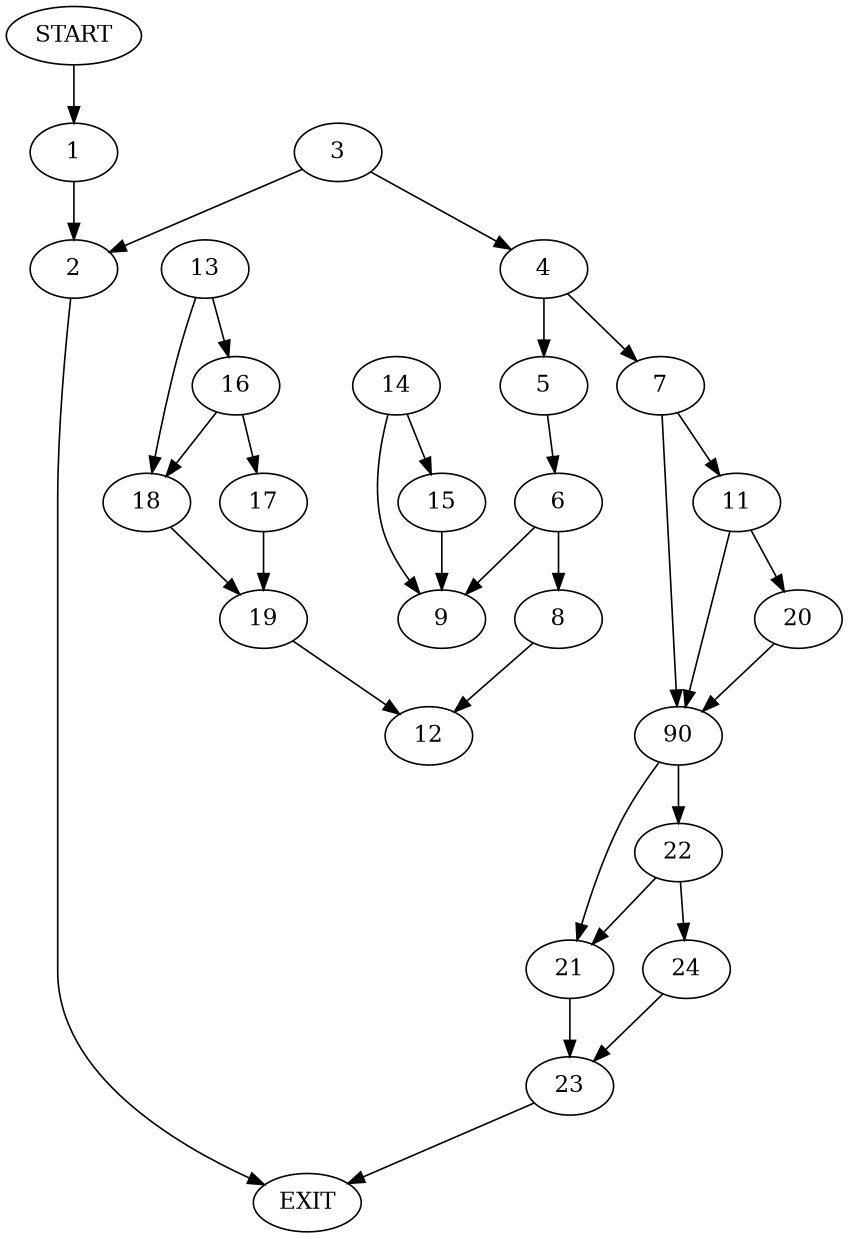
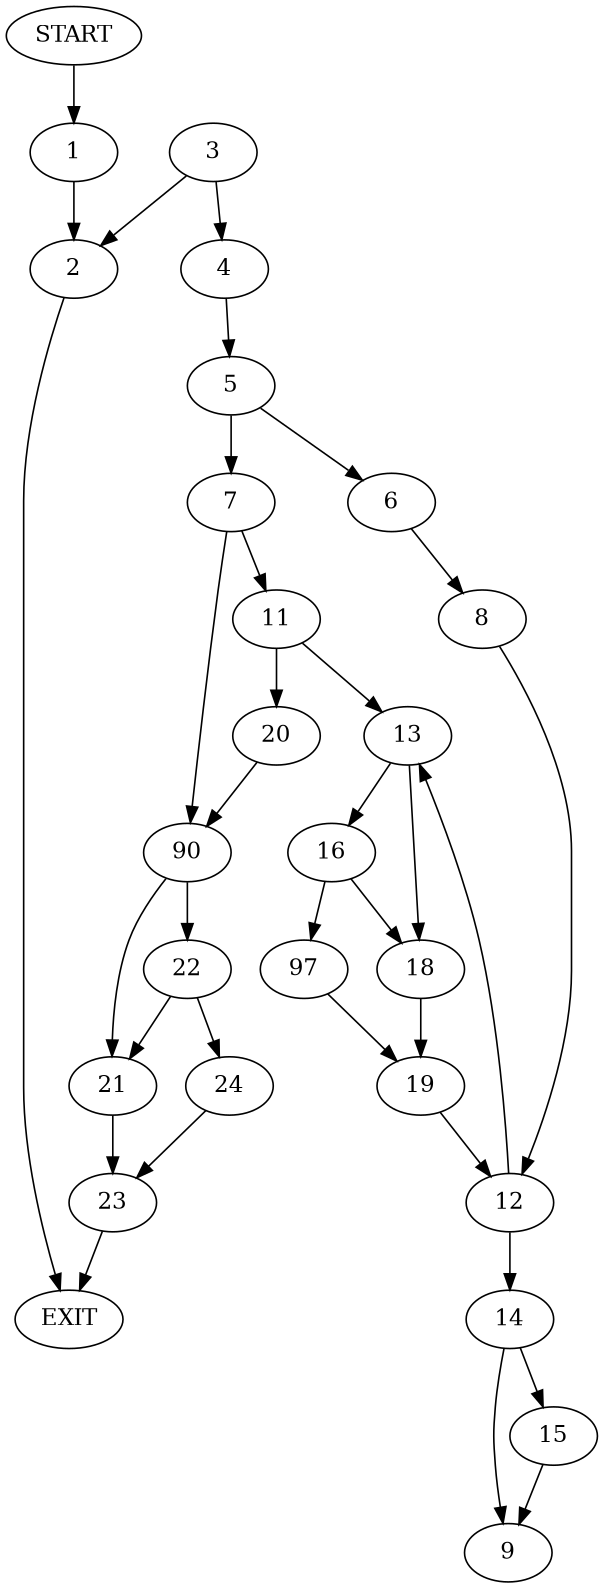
(596, 322) -> (231, 436)
(264, 502) -> (304, 969)
(506, 555) -> none
(710, 611) -> (336, 672)
none -> (486, 972)
none -> (510, 1253)
